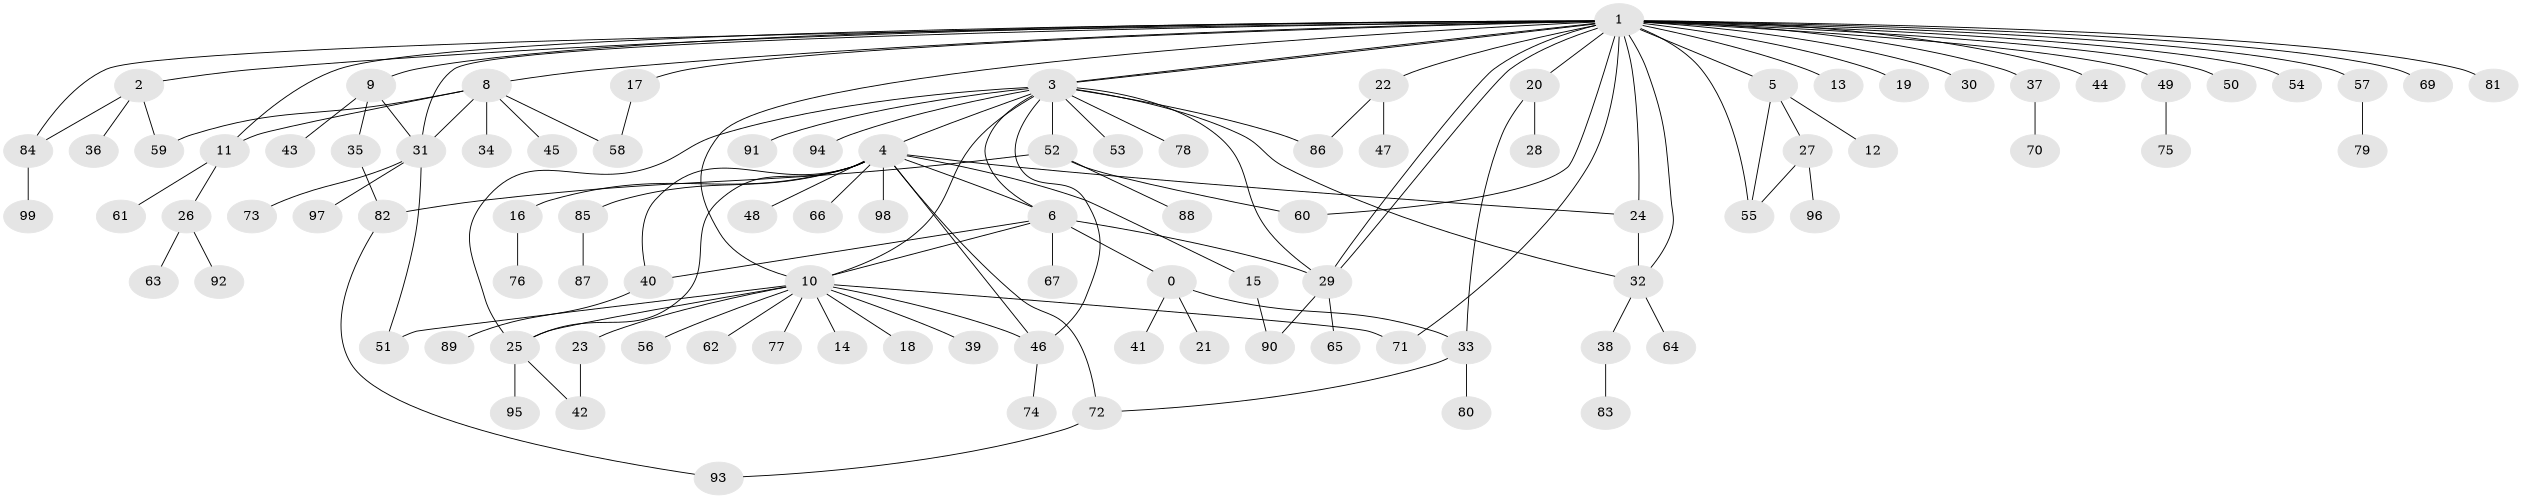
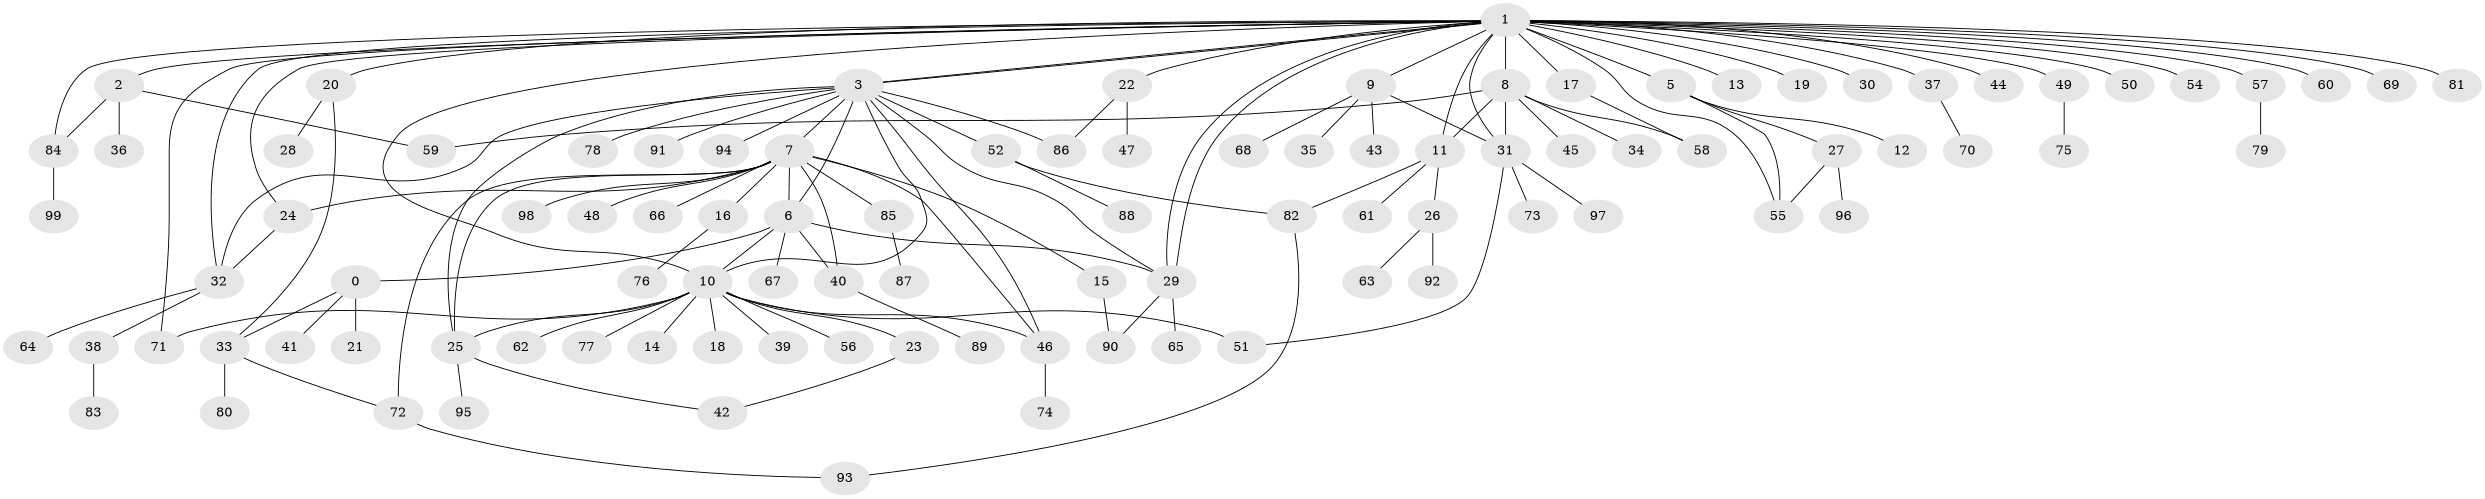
(883, 151) -> (790, 151)
(1118, 151) -> none
none -> (1244, 151)
(372, 189) -> (1367, 185)
(1175, 190) -> none
